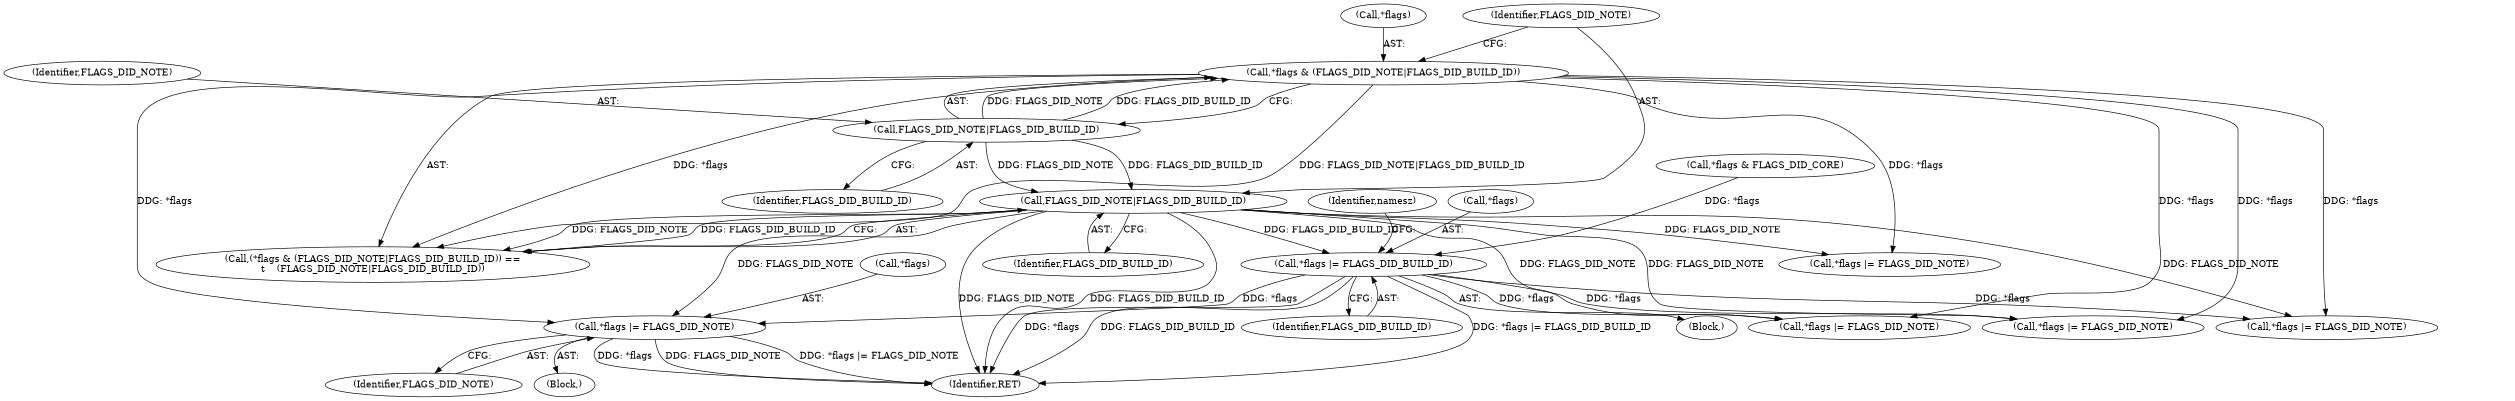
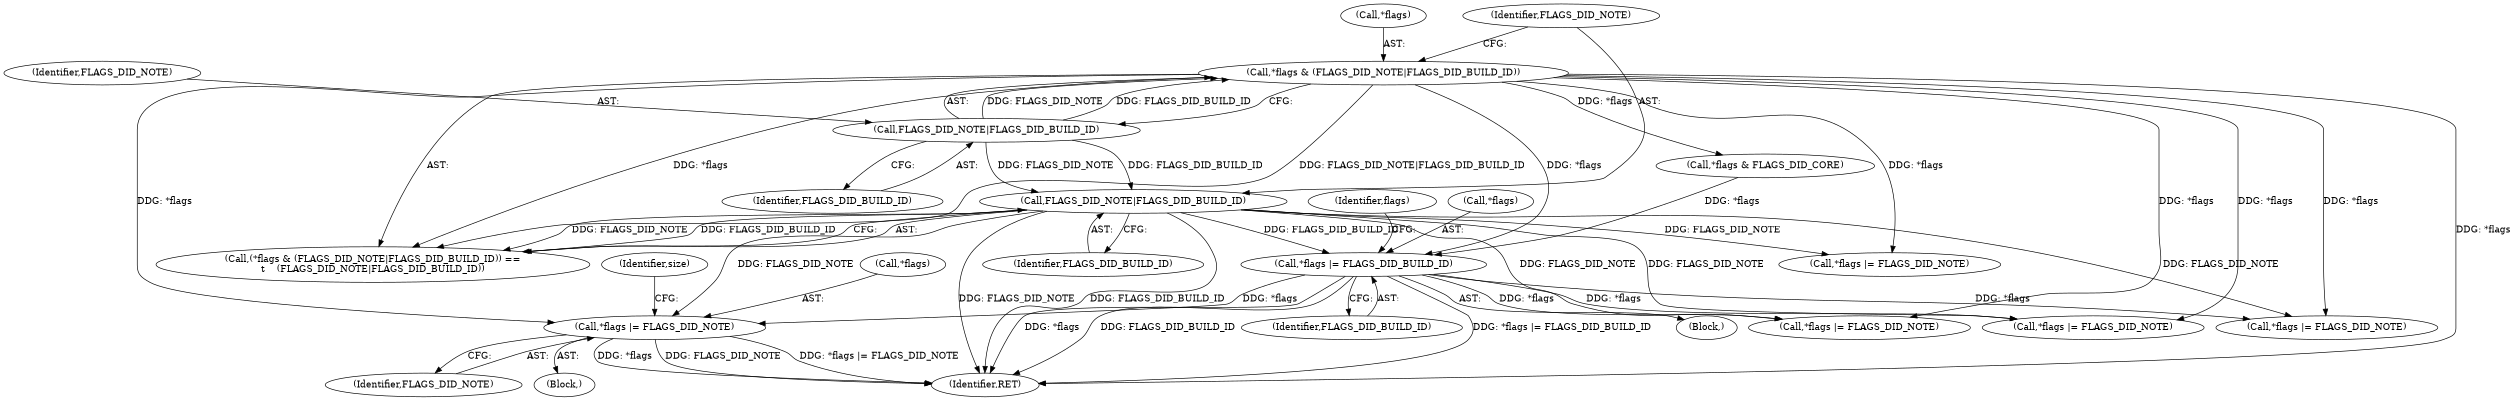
none -> (1608, 119)
none -> (1545, 172)
(1372, 201) -> (1372, 201)
none -> (655, 265)
none -> (2300, 353)
